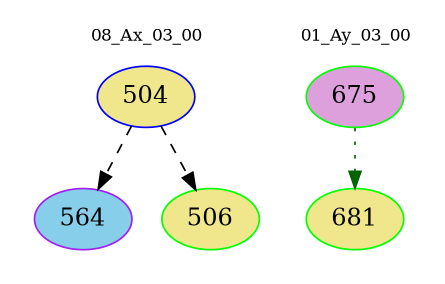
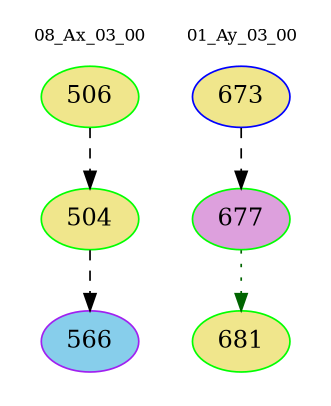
(146, 97) -> (90, 219)
none -> (241, 97)
(355, 97) -> (241, 219)
(174, 150) -> (90, 150)
(83, 219) -> (90, 341)
